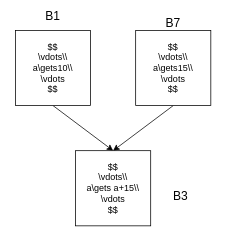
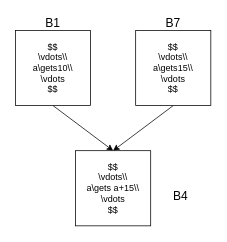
(53, 15) -> (53, 23)
(180, 195) -> (180, 195)
